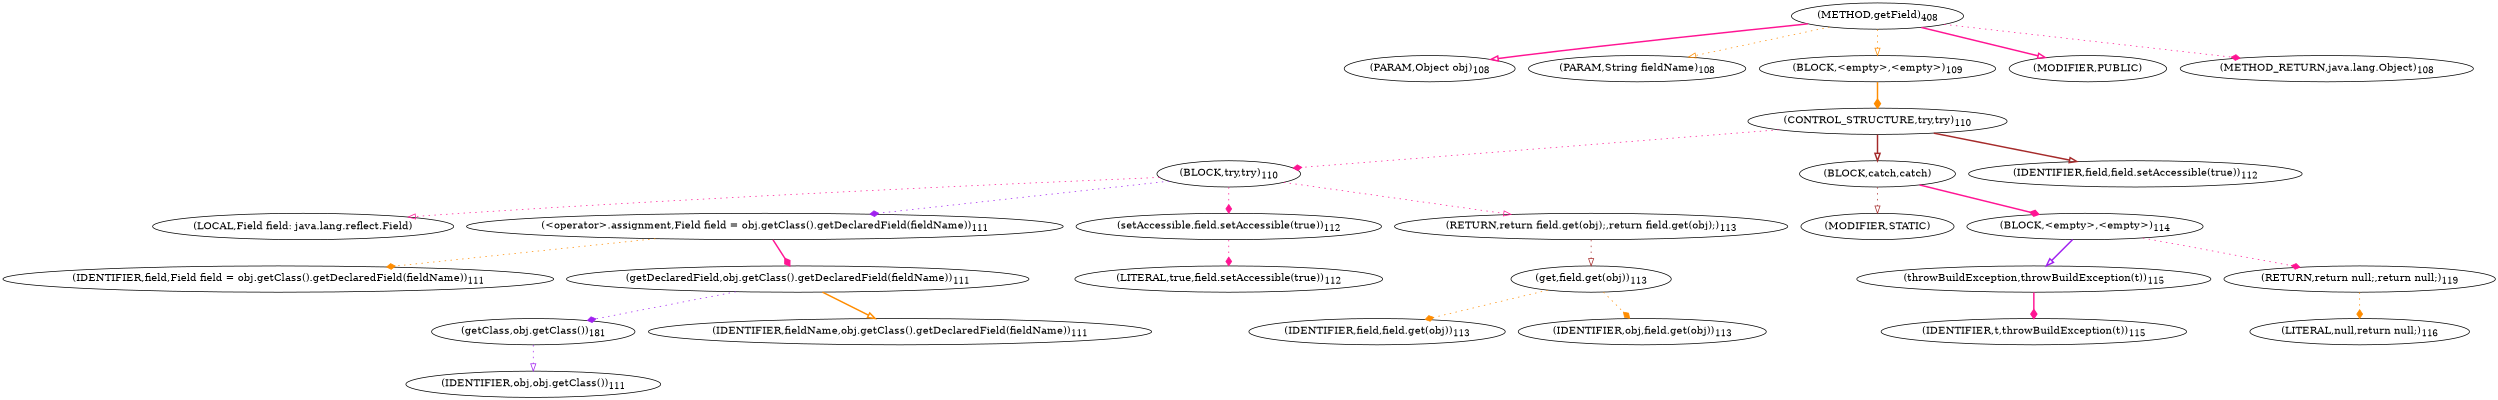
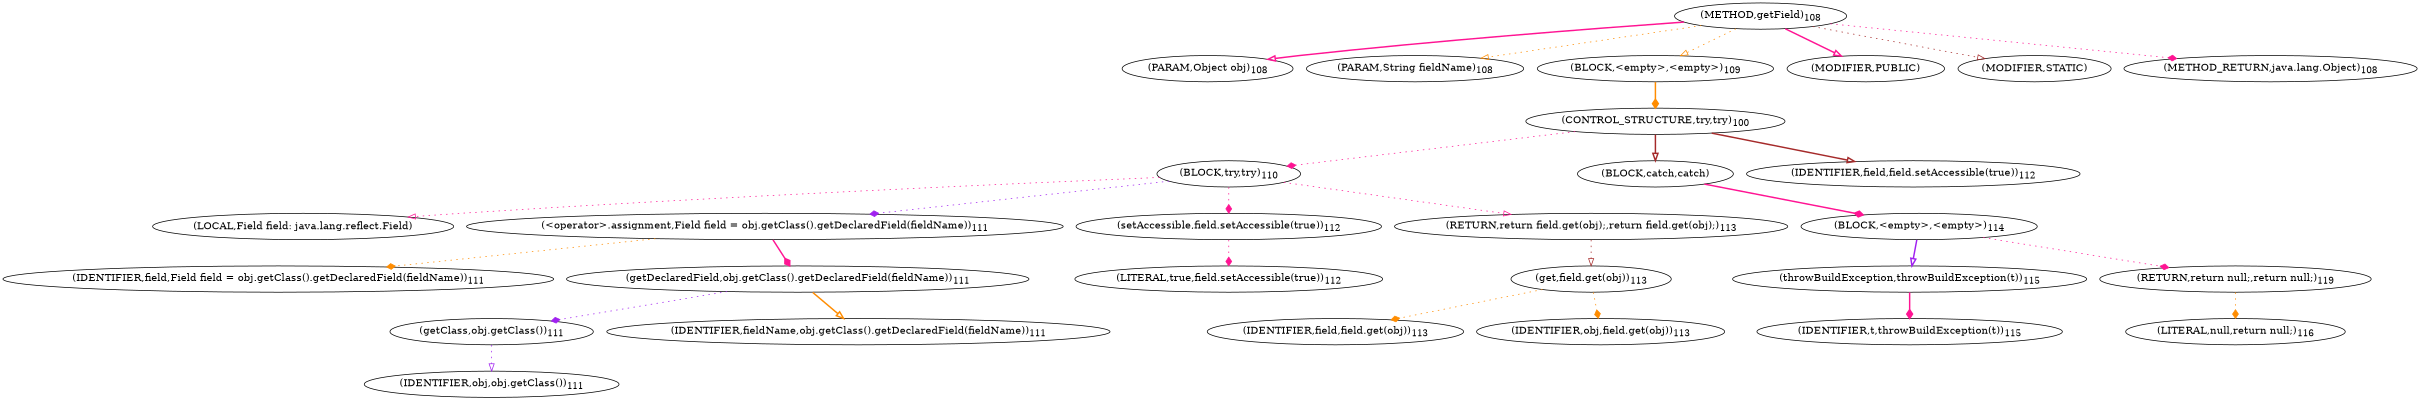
(1929, 15) -> (1812, 15)
(1963, 120) -> (1741, 120)
(1878, 197) -> (1895, 42)
(597, 331) -> (556, 331)
